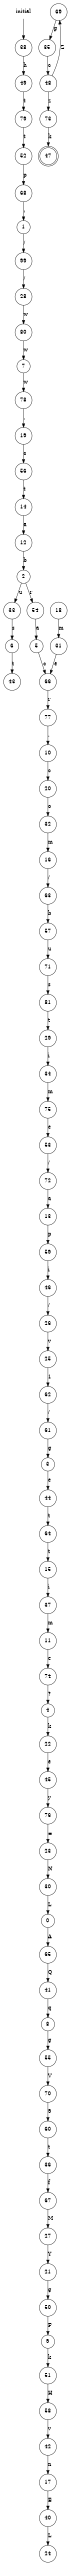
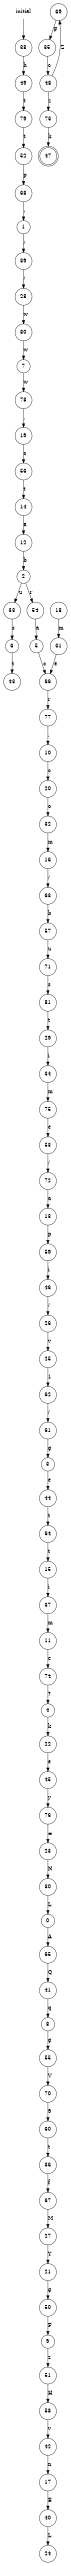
(24, 261) -> (24, 261)
(50, 2358) -> (49, 2358)
